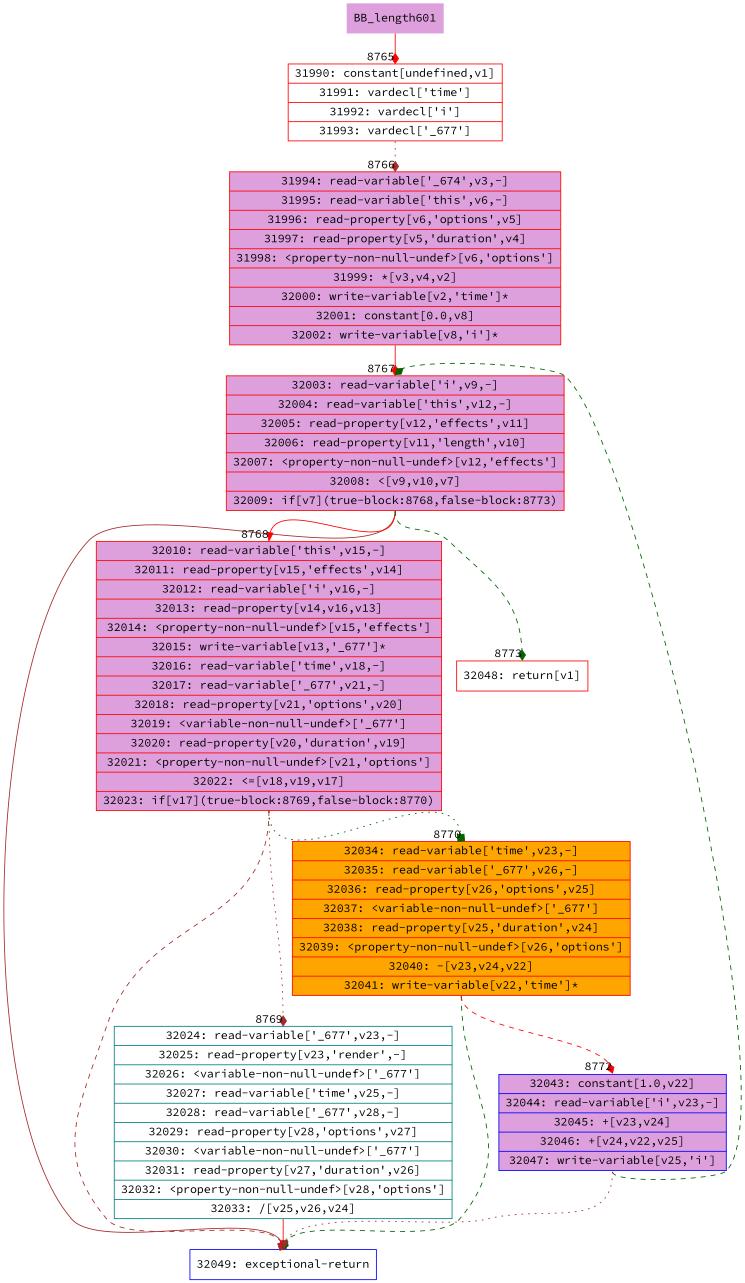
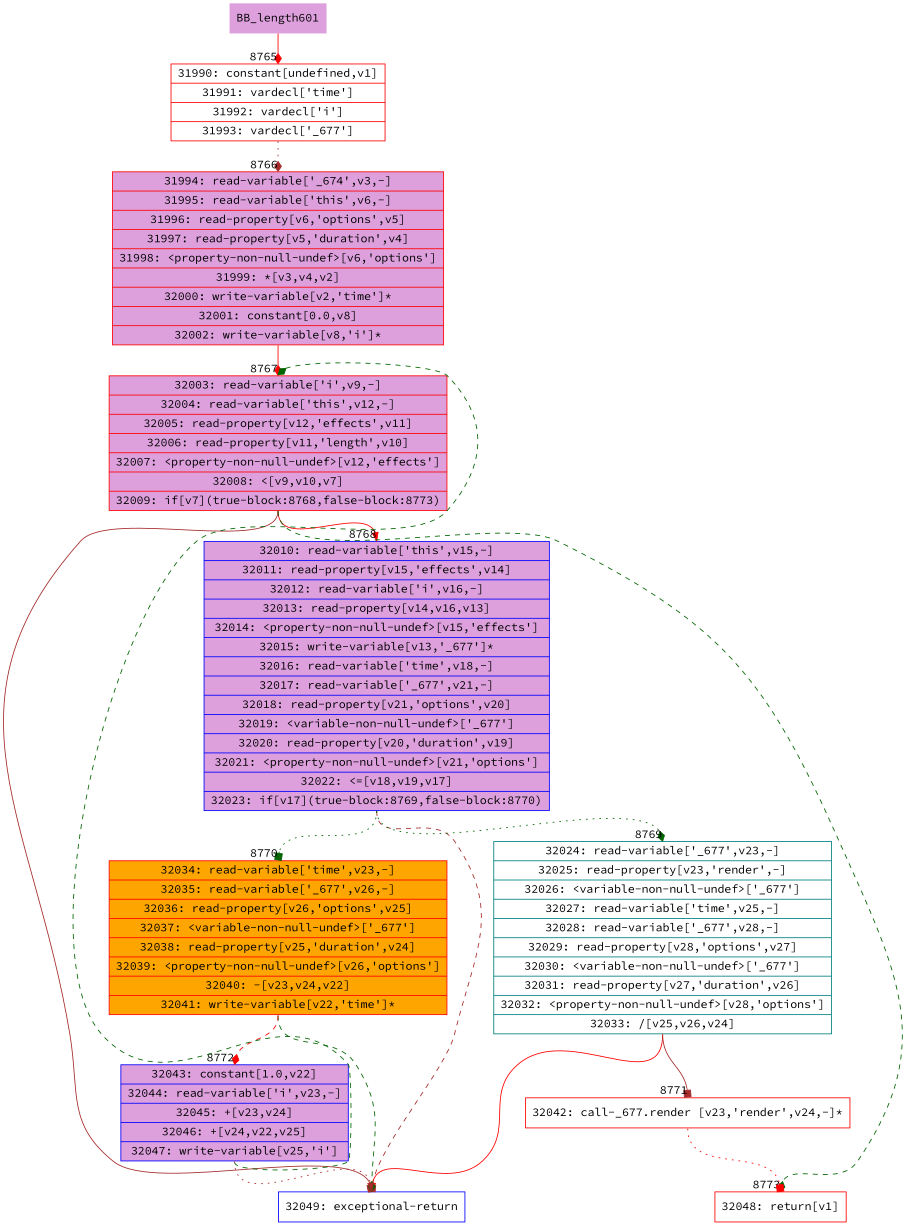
(269, 676) -> (377, 676)
(275, 913) -> (515, 827)
none -> (688, 1113)
